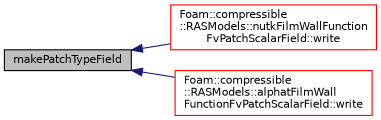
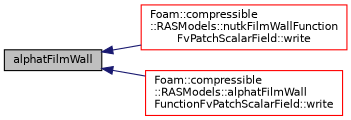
(68, 60) -> (53, 60)
